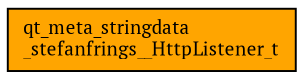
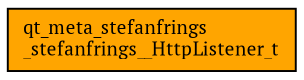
(152, 40) -> (152, 40)
